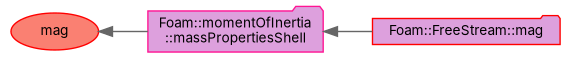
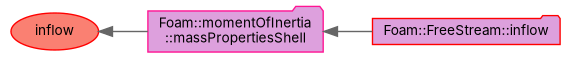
(55, 31) -> (55, 31)
(466, 31) -> (466, 31)
